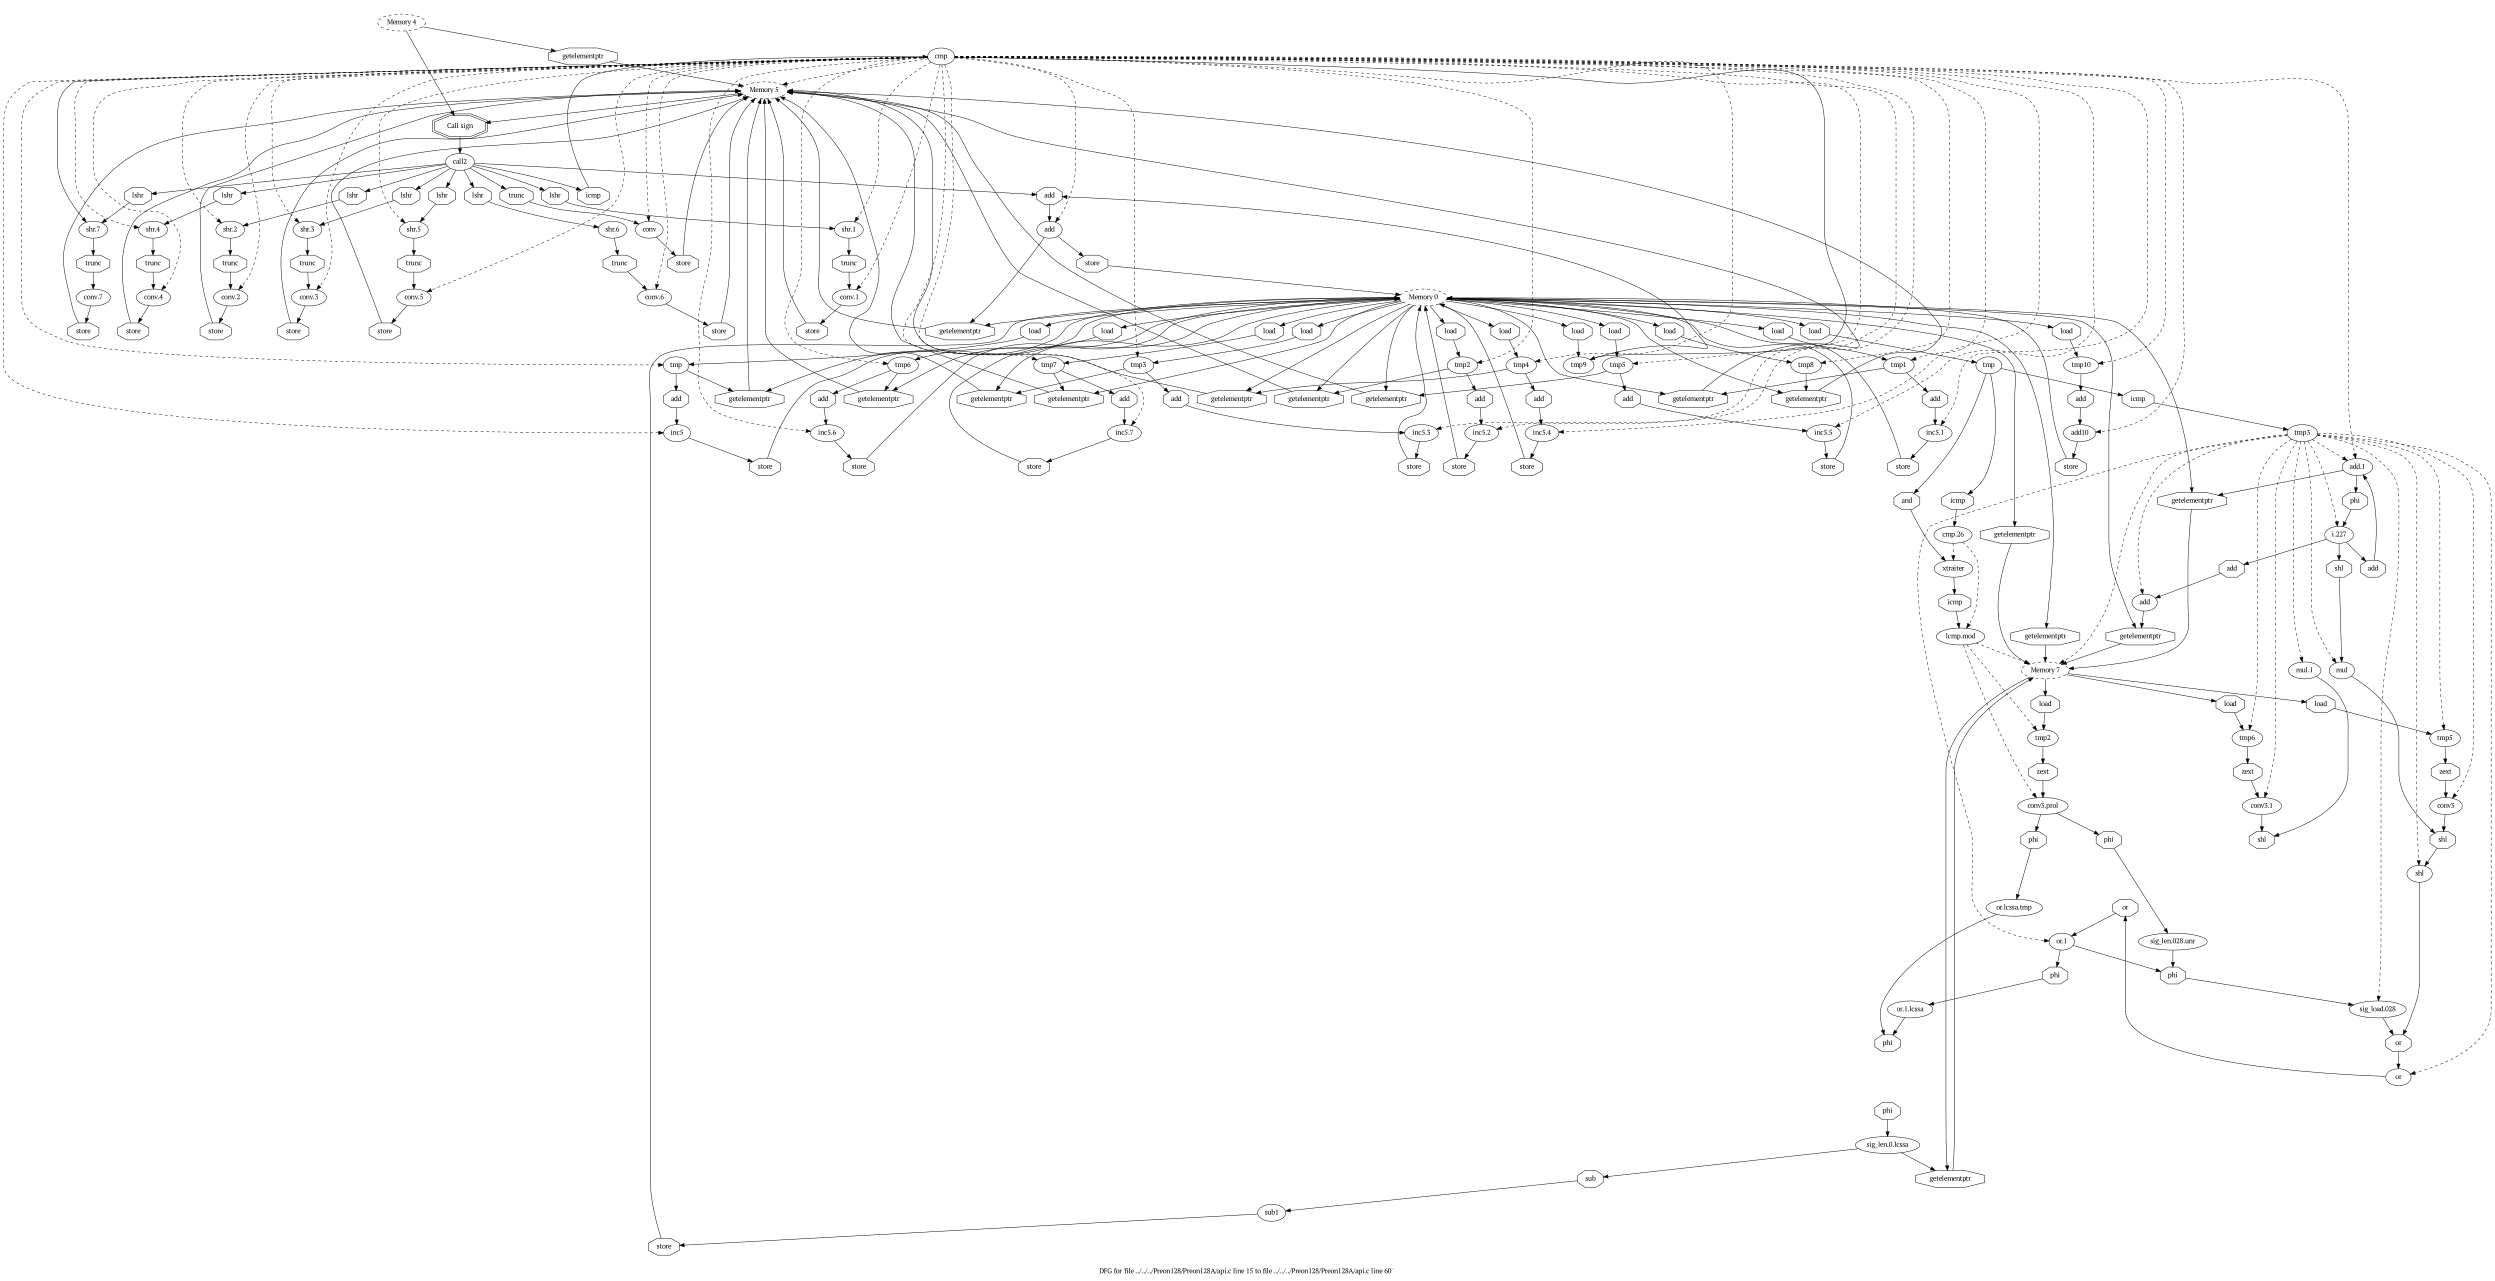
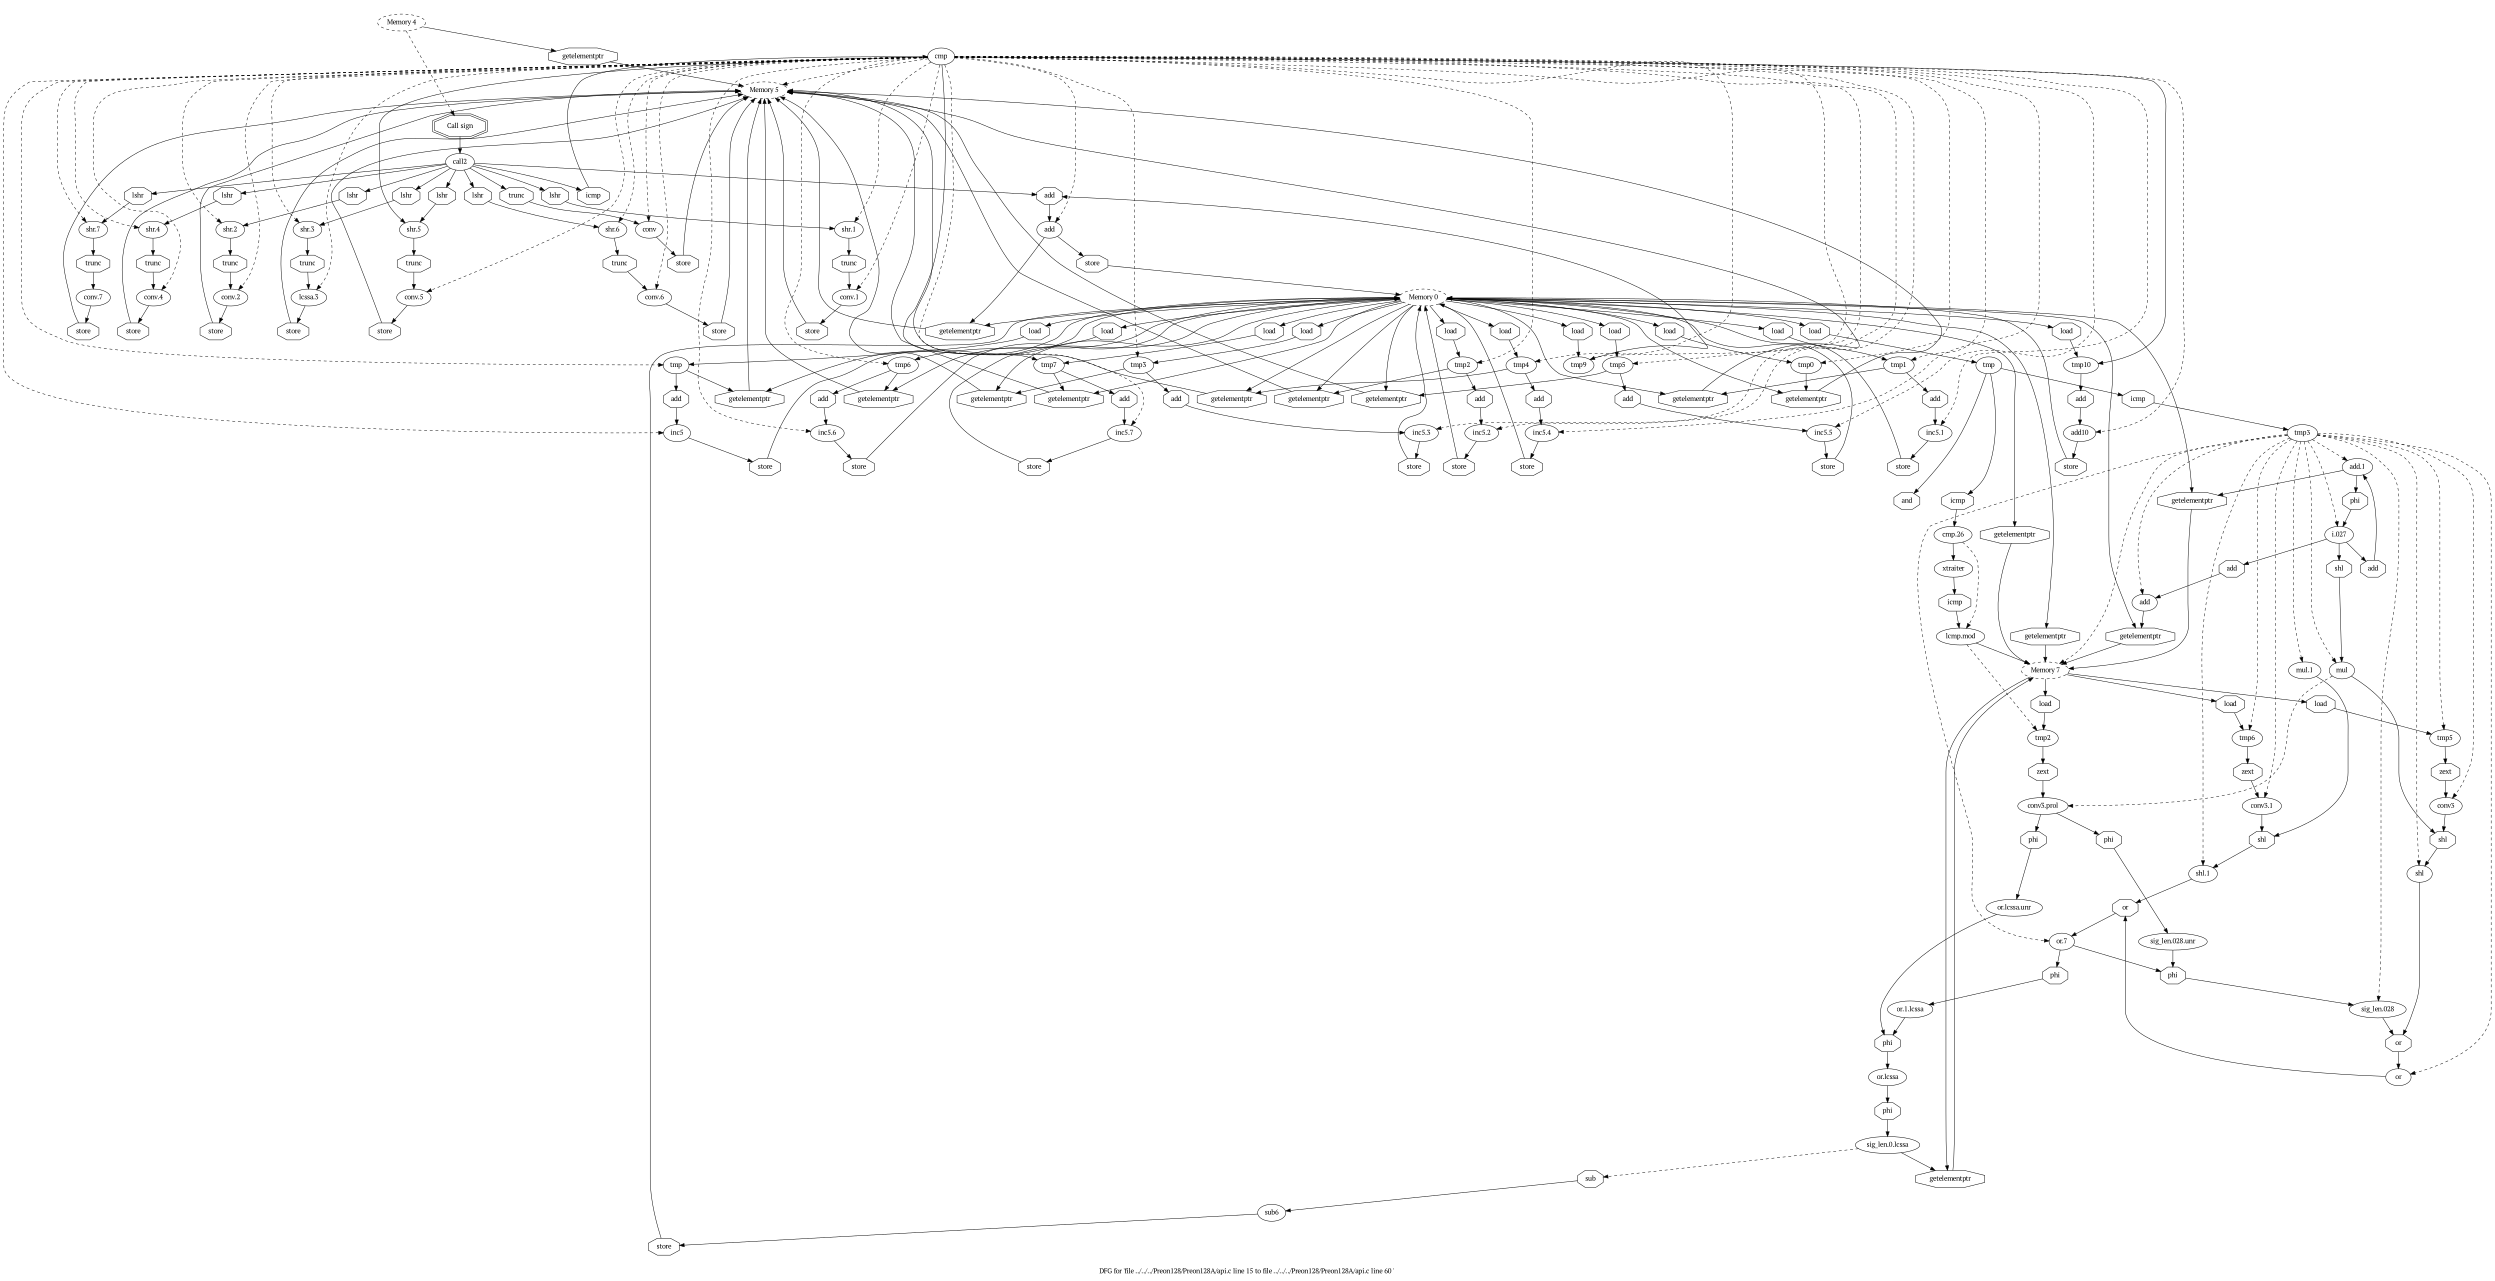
(1716, 64) -> (1716, 64)
(427, 67) -> (427, 67)
(426, 70) -> (426, 70)
(582, 74) -> (582, 74)
(2180, 82) -> (642, 86)
(1638, 83) -> (1638, 83)
(622, 107) -> none
(937, 250) -> (937, 250)
(309, 298) -> (309, 298)
(1806, 365) -> (1806, 365)
(1924, 534) -> none
(2339, 535) -> (2339, 535)
(1953, 549) -> (1953, 549)
(2001, 653) -> (2001, 653)
(1995, 721) -> (2236, 793)
none -> (2203, 874)
(2014, 908) -> (2014, 908)
(2062, 942) -> (2062, 942)
(2378, 1009) -> (2378, 1009)
none -> (1888, 1077)
(1733, 1163) -> (1733, 1163)
(1272, 1213) -> (1272, 1213)
